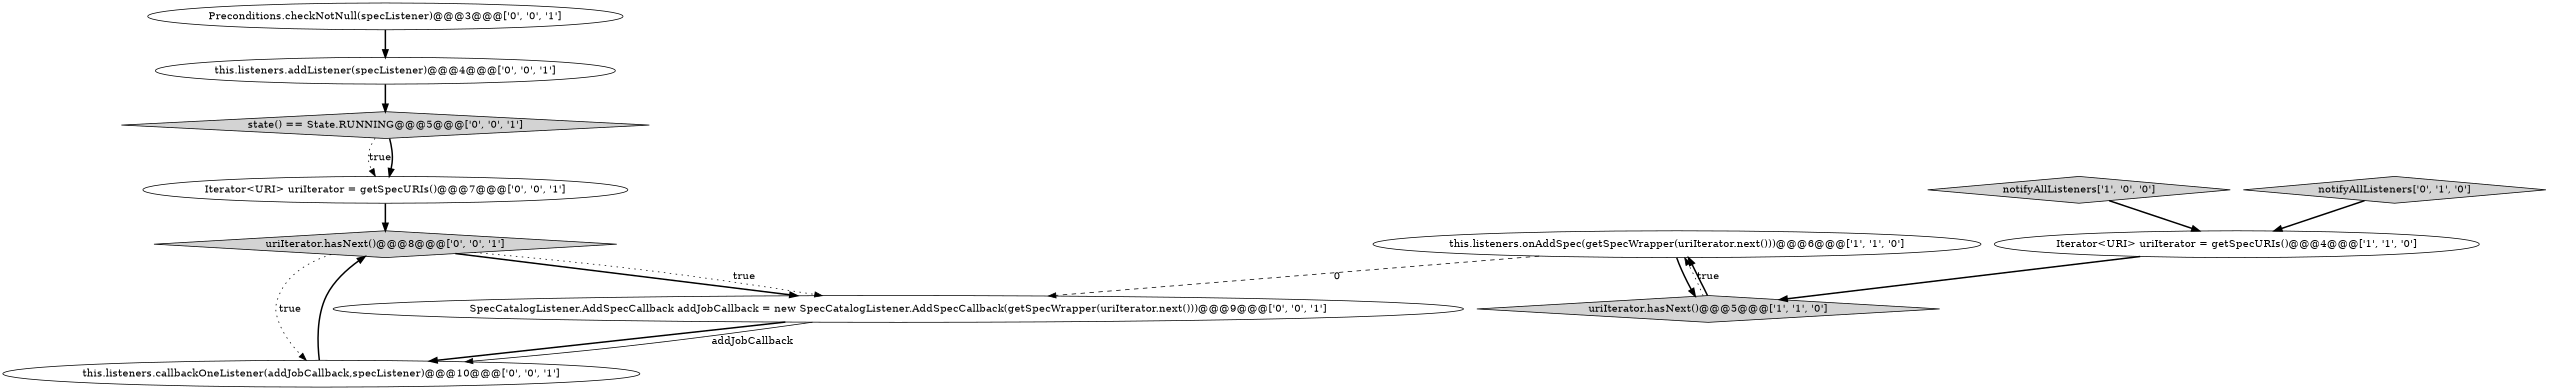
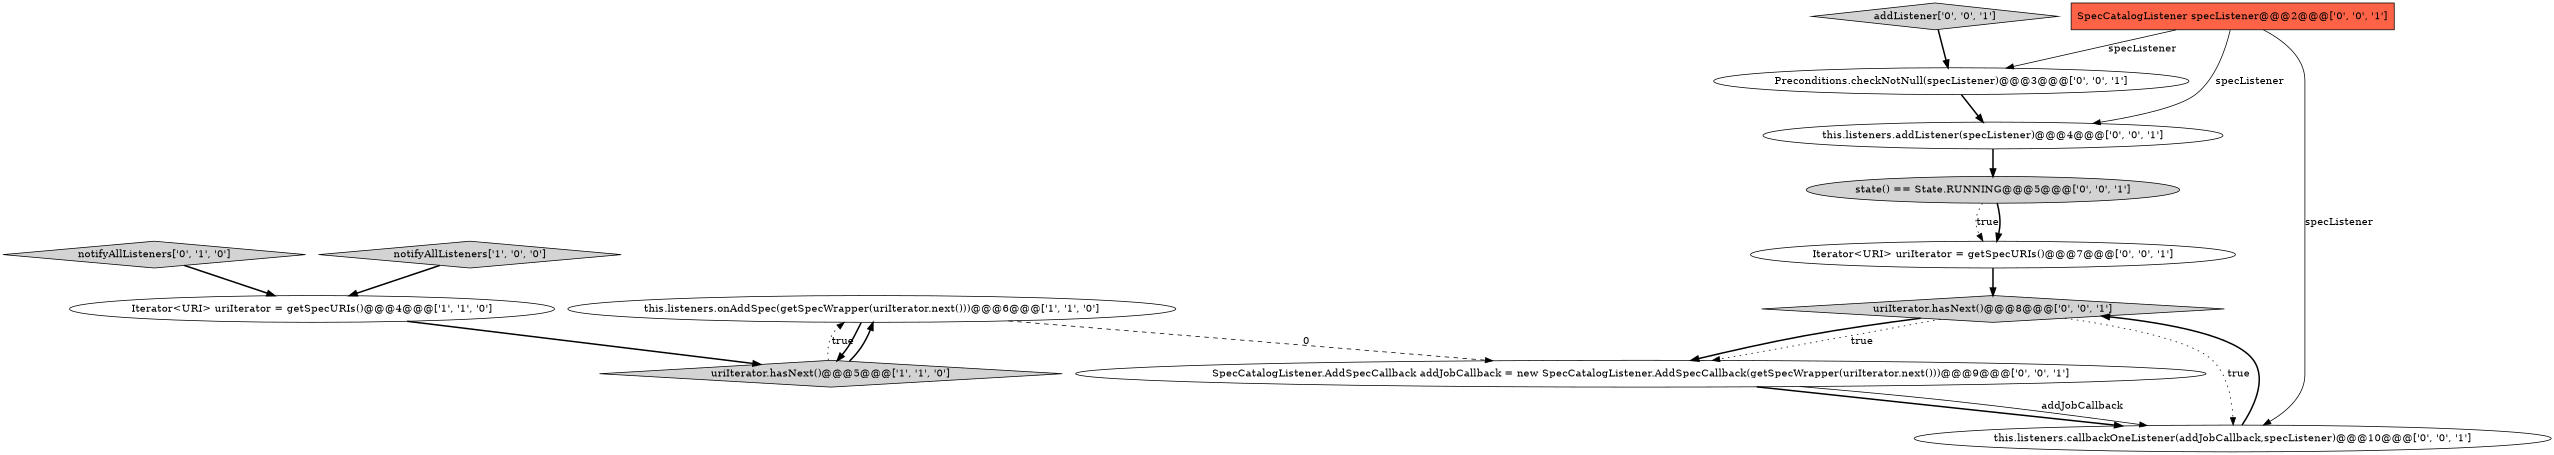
none -> (1935, 16)
none -> (2233, 16)
(385, 125) -> (1993, 190)
